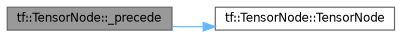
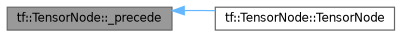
(188, 27) -> (200, 11)
